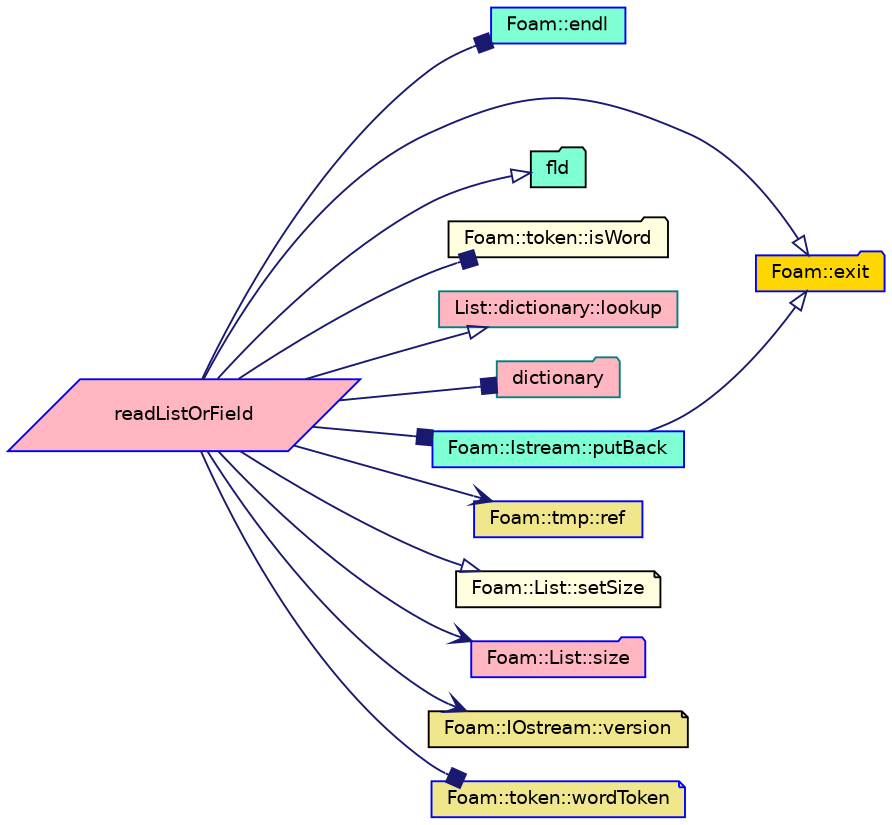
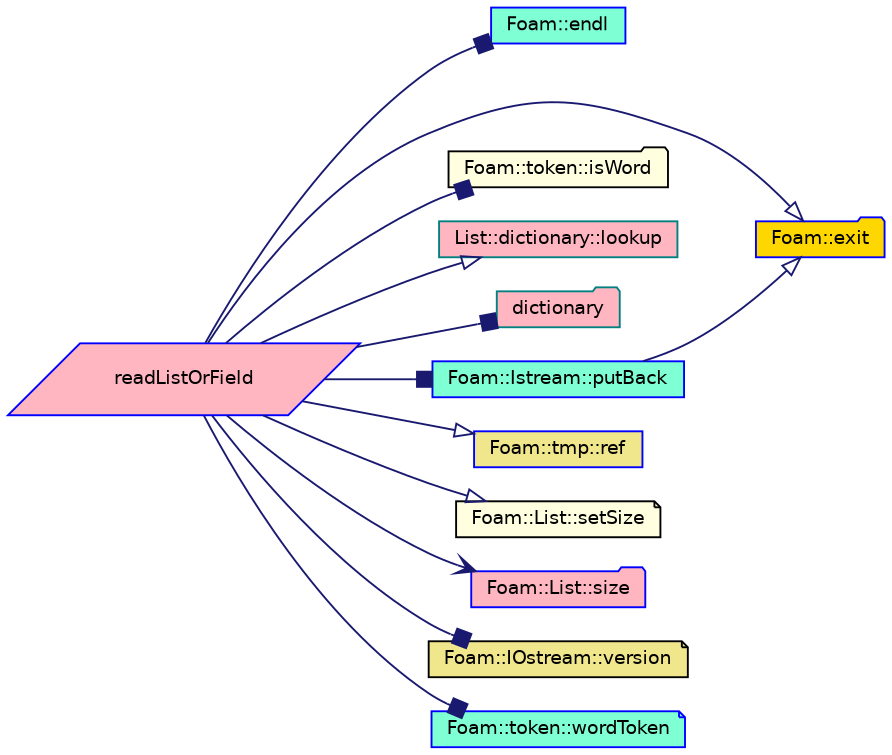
(558, 169) -> none
(384, 471) -> (379, 416)
(313, 592) -> (320, 538)
(558, 799) -> (558, 729)
